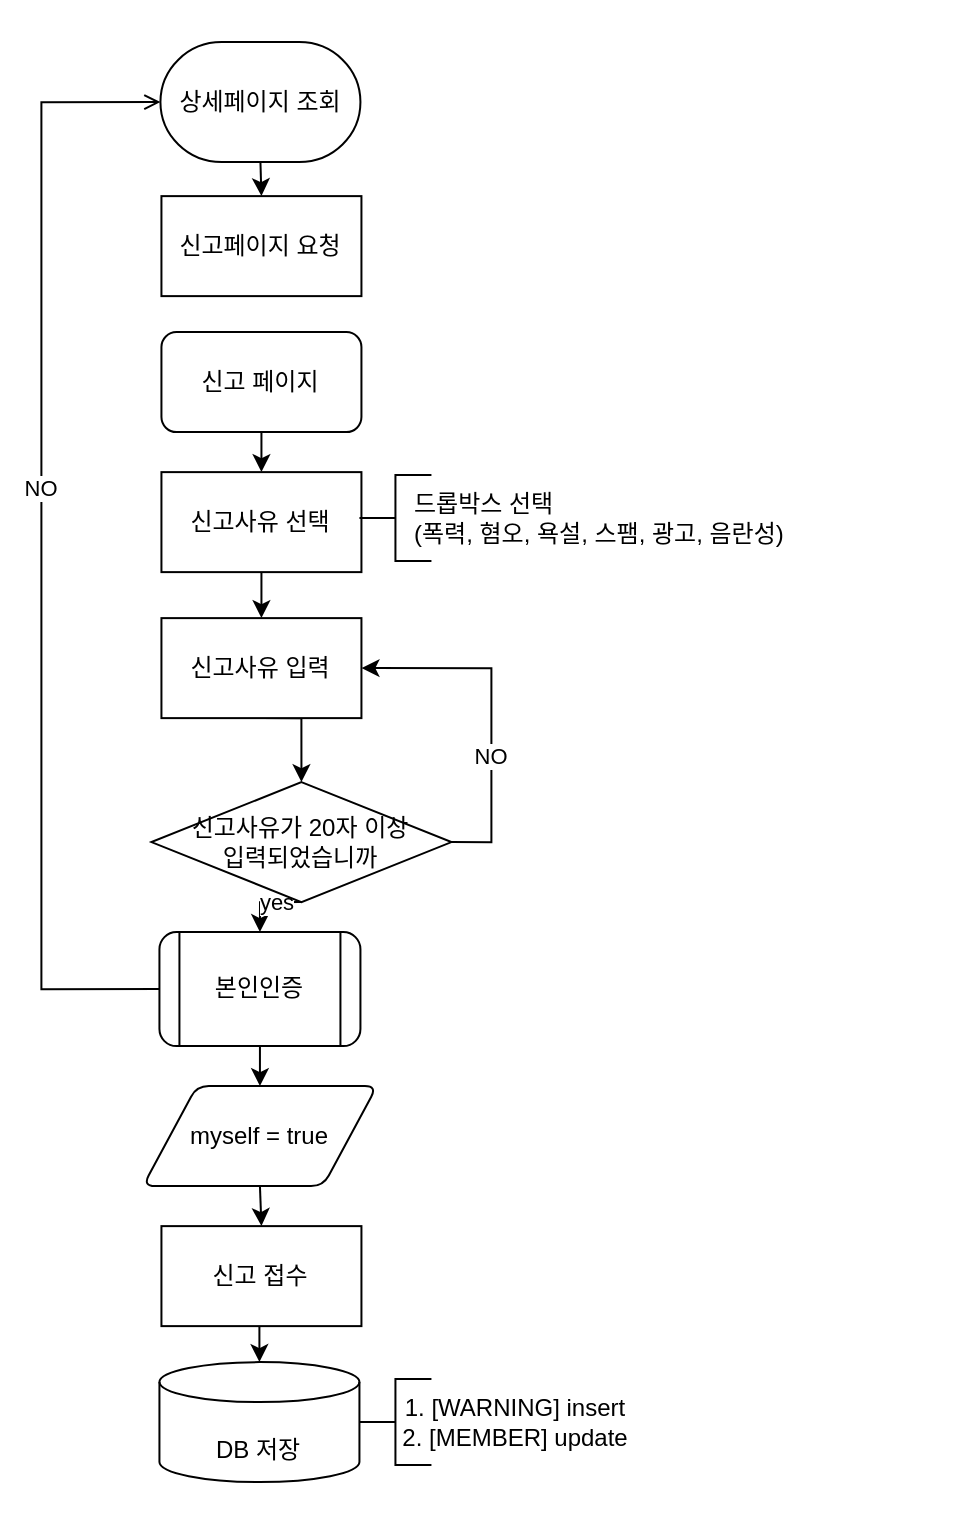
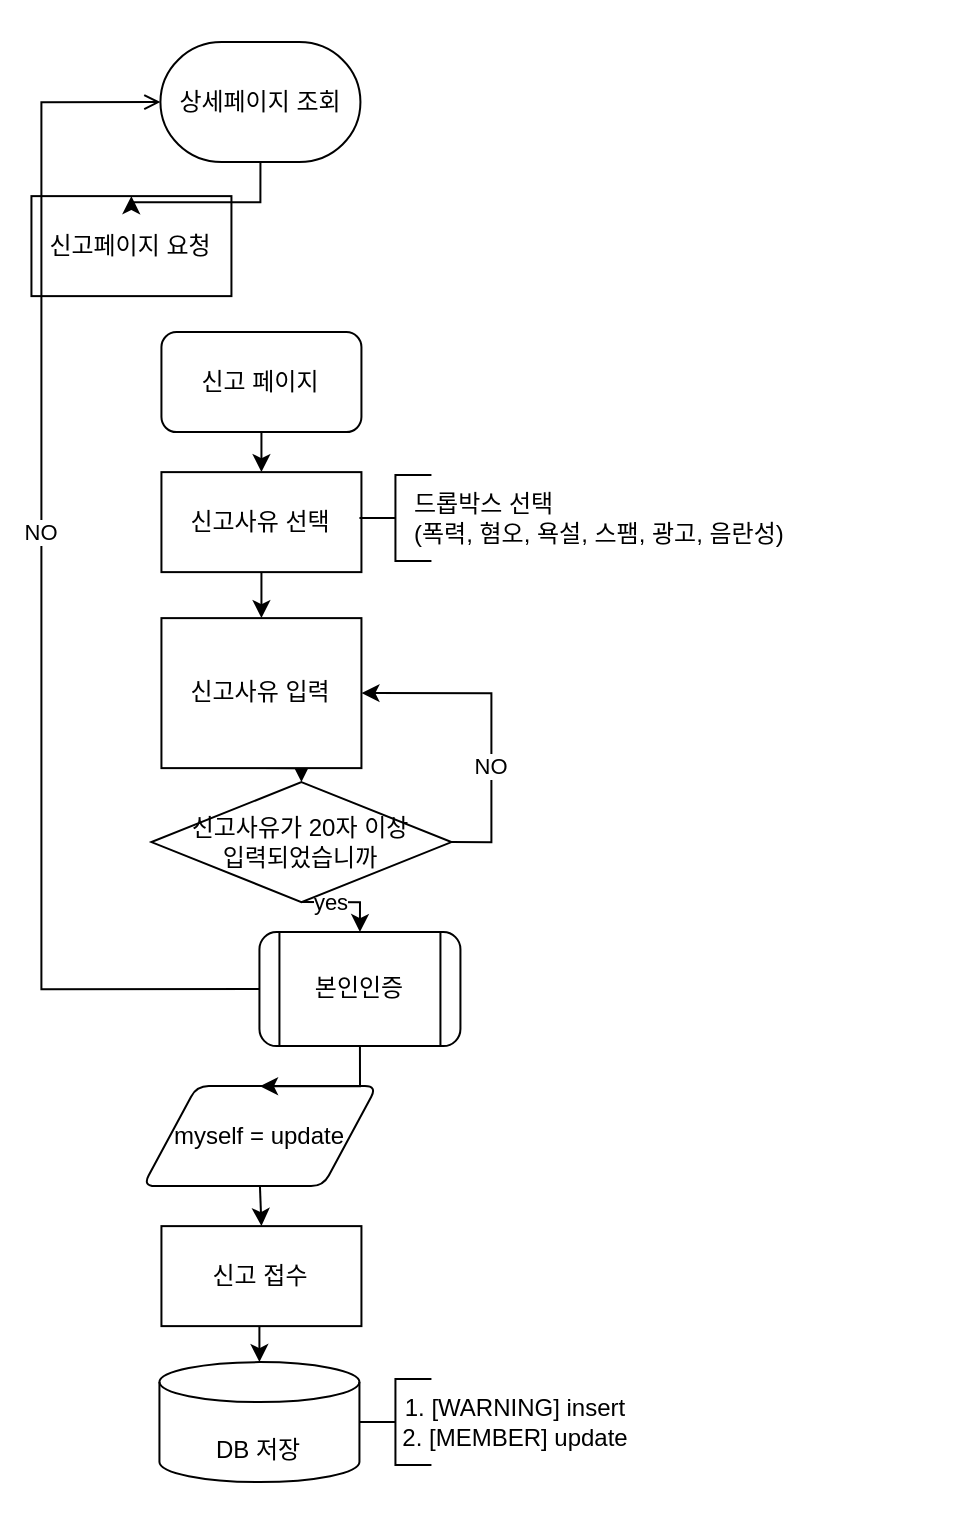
(261, 246) -> (131, 246)
(261, 668) -> (261, 693)
(260, 989) -> (360, 989)
(260, 1137) -> (260, 1137)
